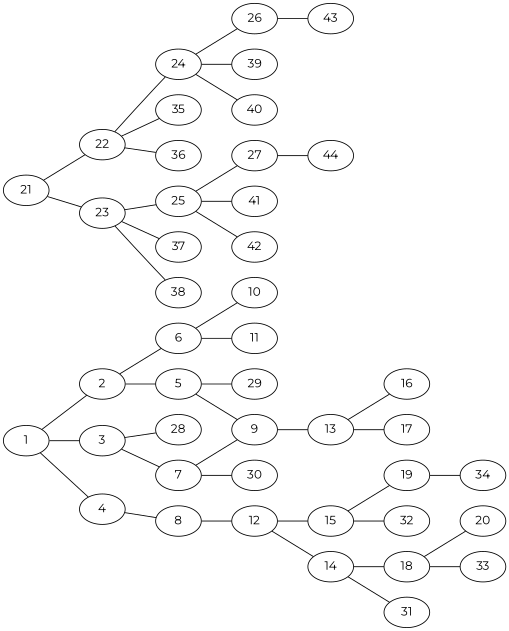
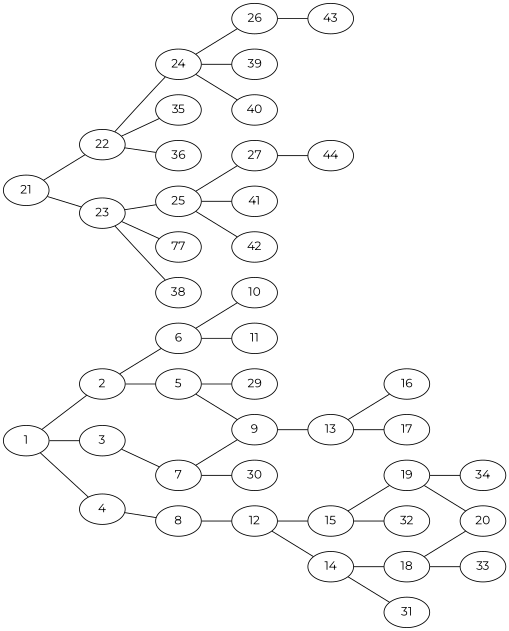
(178, 247) -> (178, 247)
(178, 430) -> none
none -> (445, 498)
